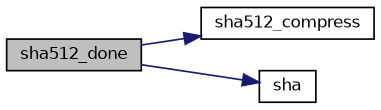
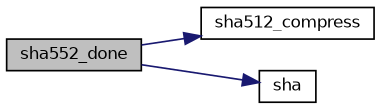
(74, 55) -> (74, 55)
